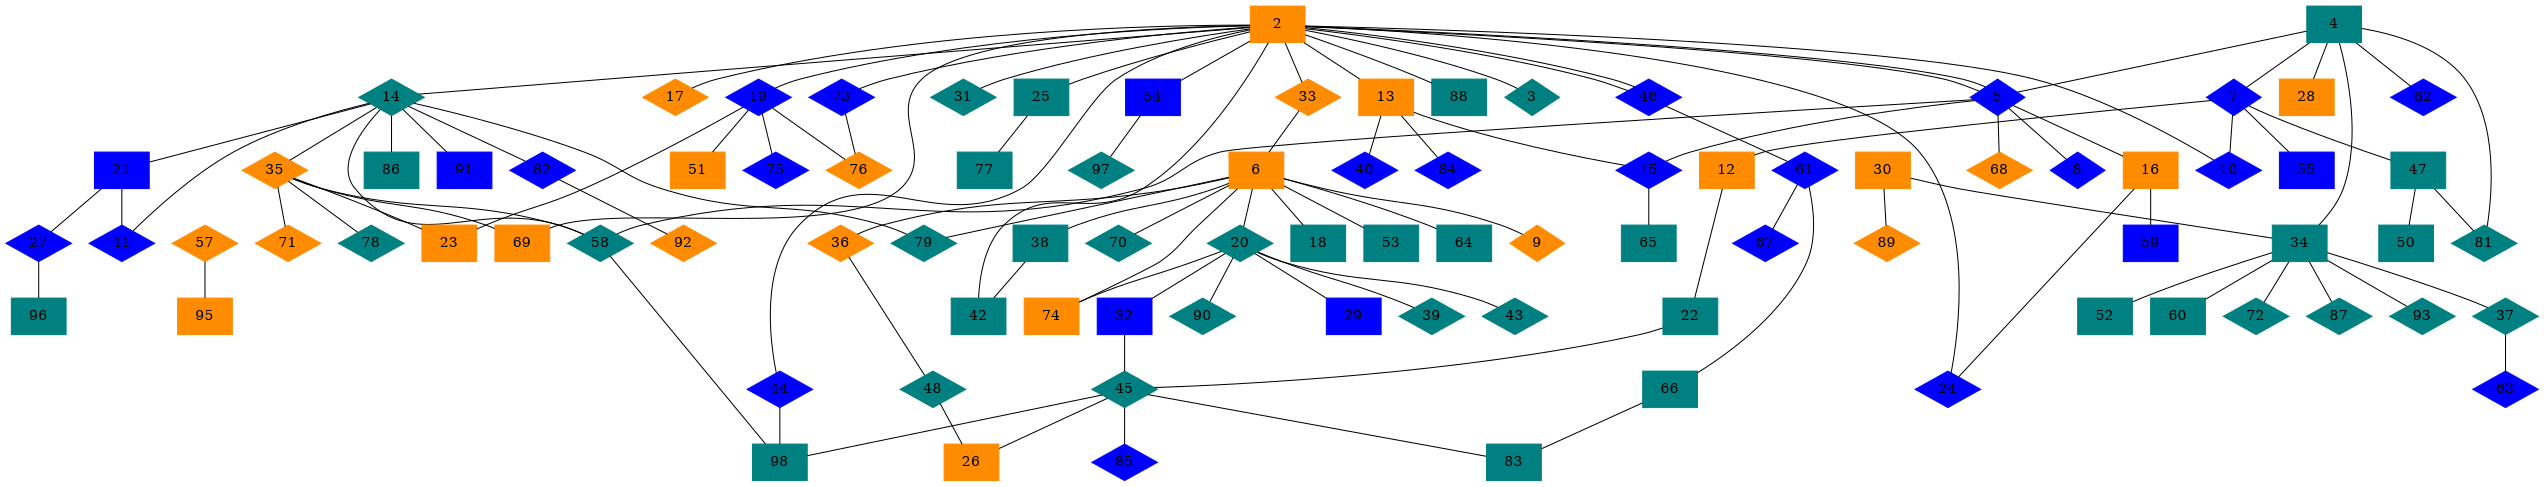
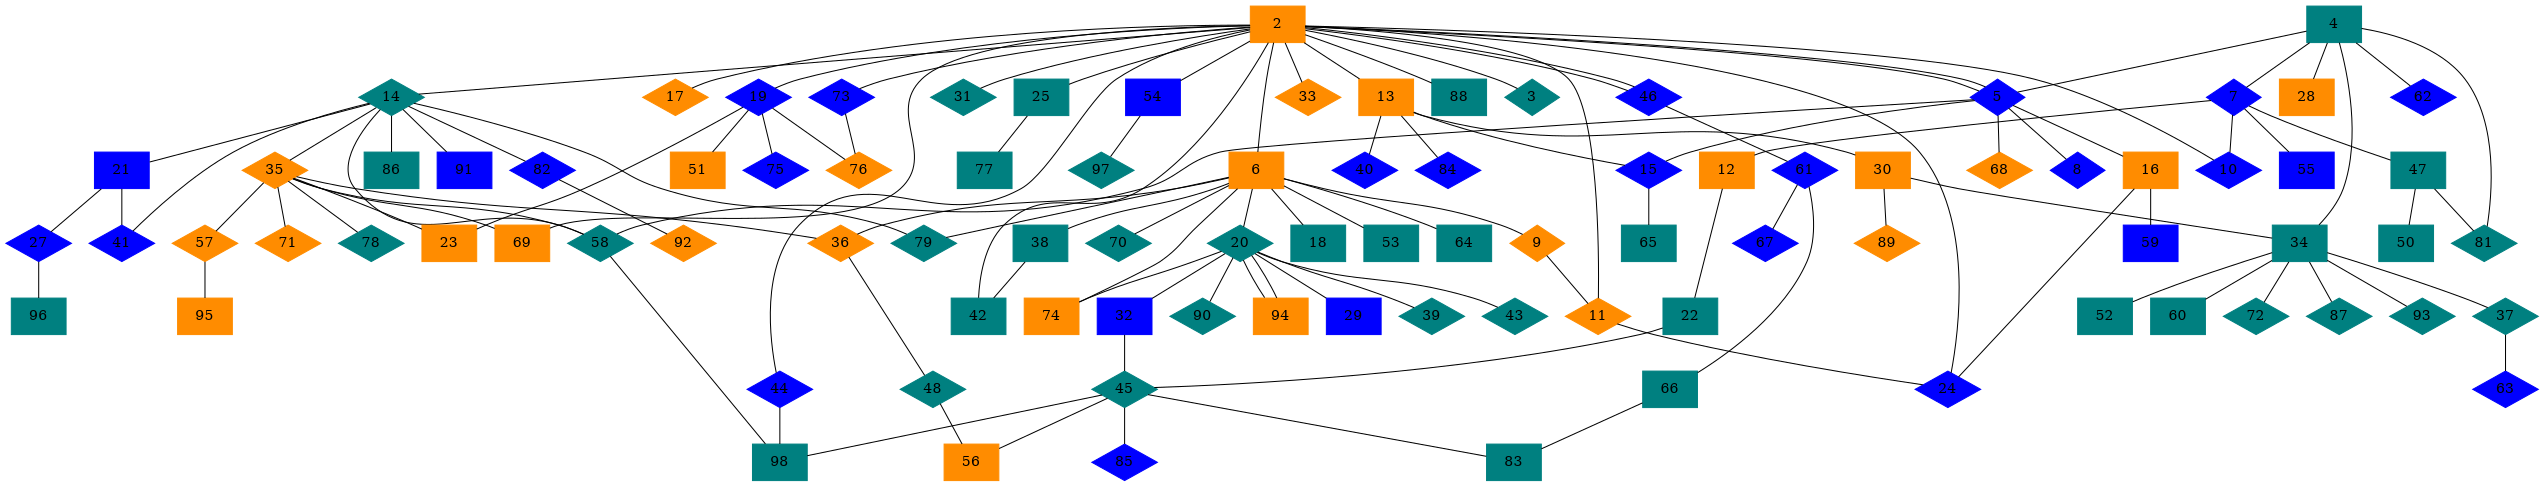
(1284, 131) -> (1264, 97)
none -> (1635, 134)
none -> (240, 207)
none -> (556, 210)
none -> (1281, 316)
none -> (1598, 316)
(971, 462) -> (971, 462)
